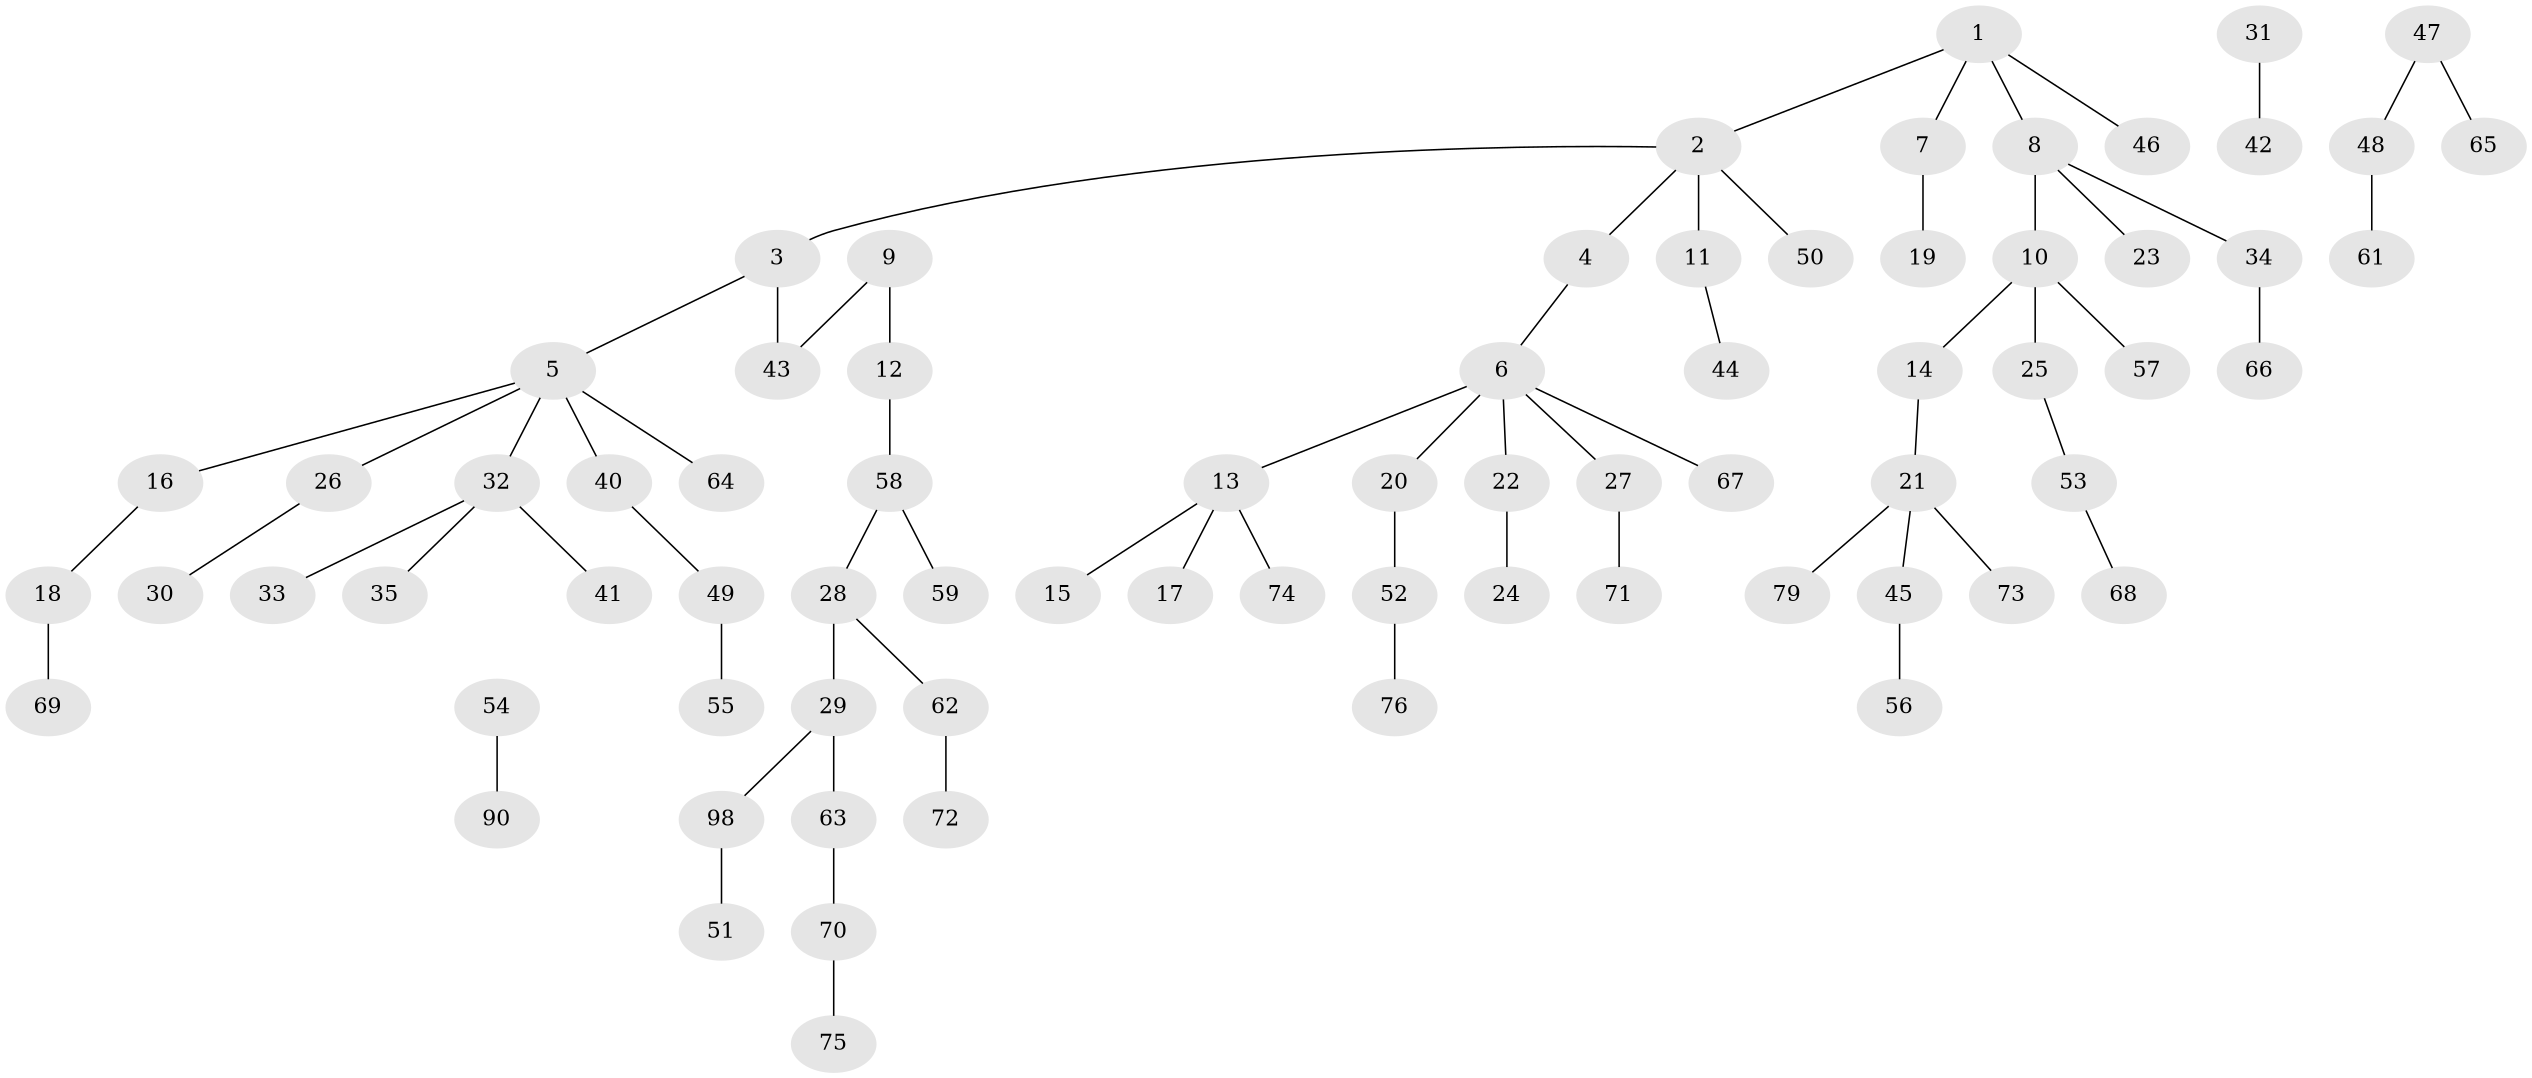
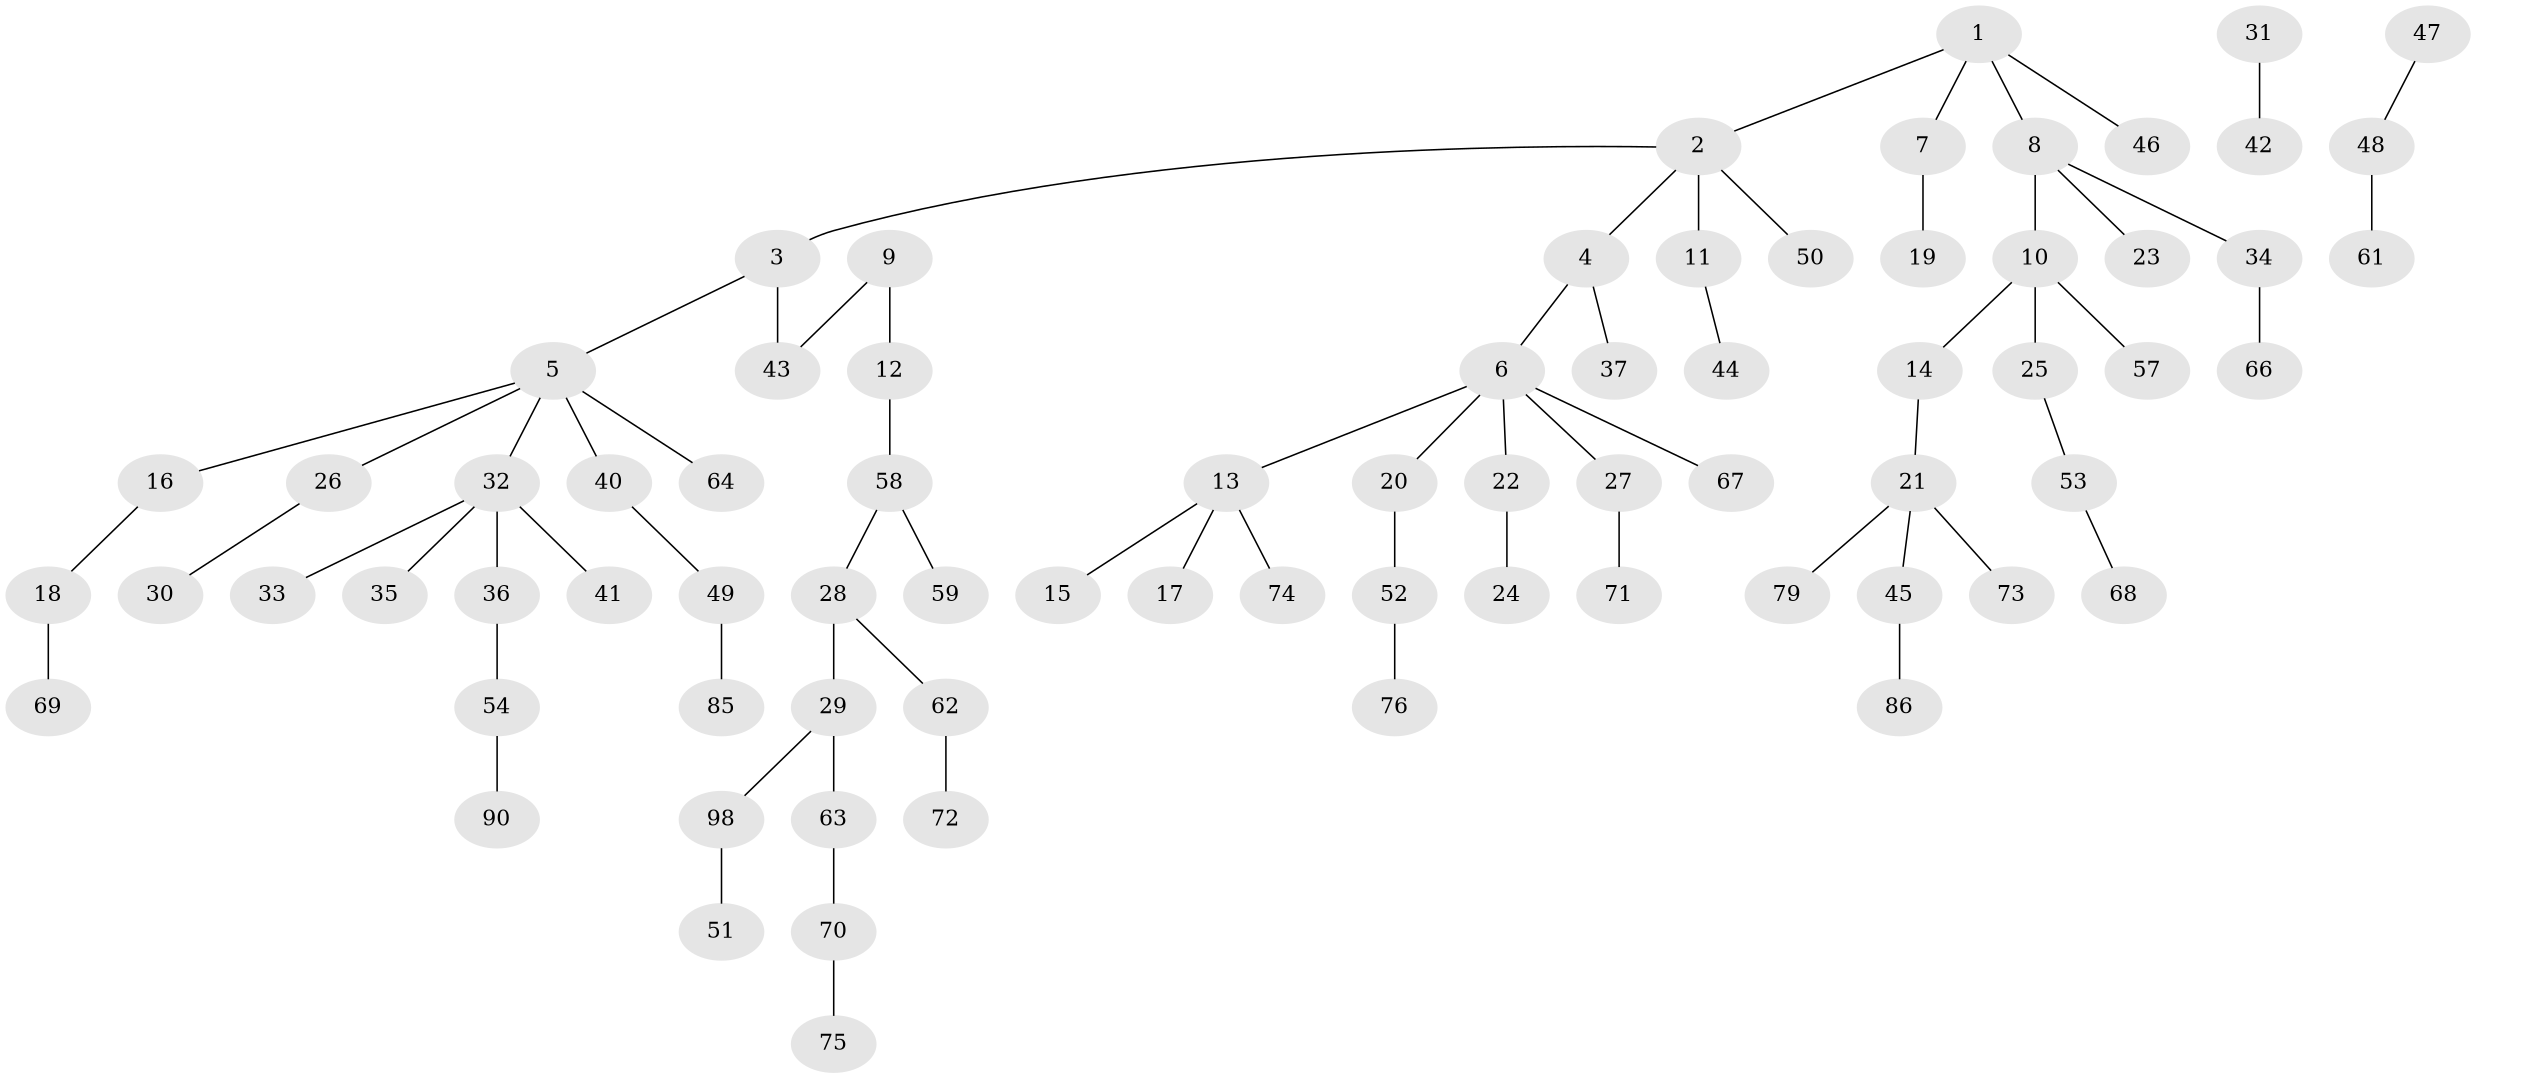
(2484, 146) -> none
none -> (1614, 371)
none -> (497, 595)
(722, 707) -> (722, 707)
(1900, 707) -> (1900, 707)
